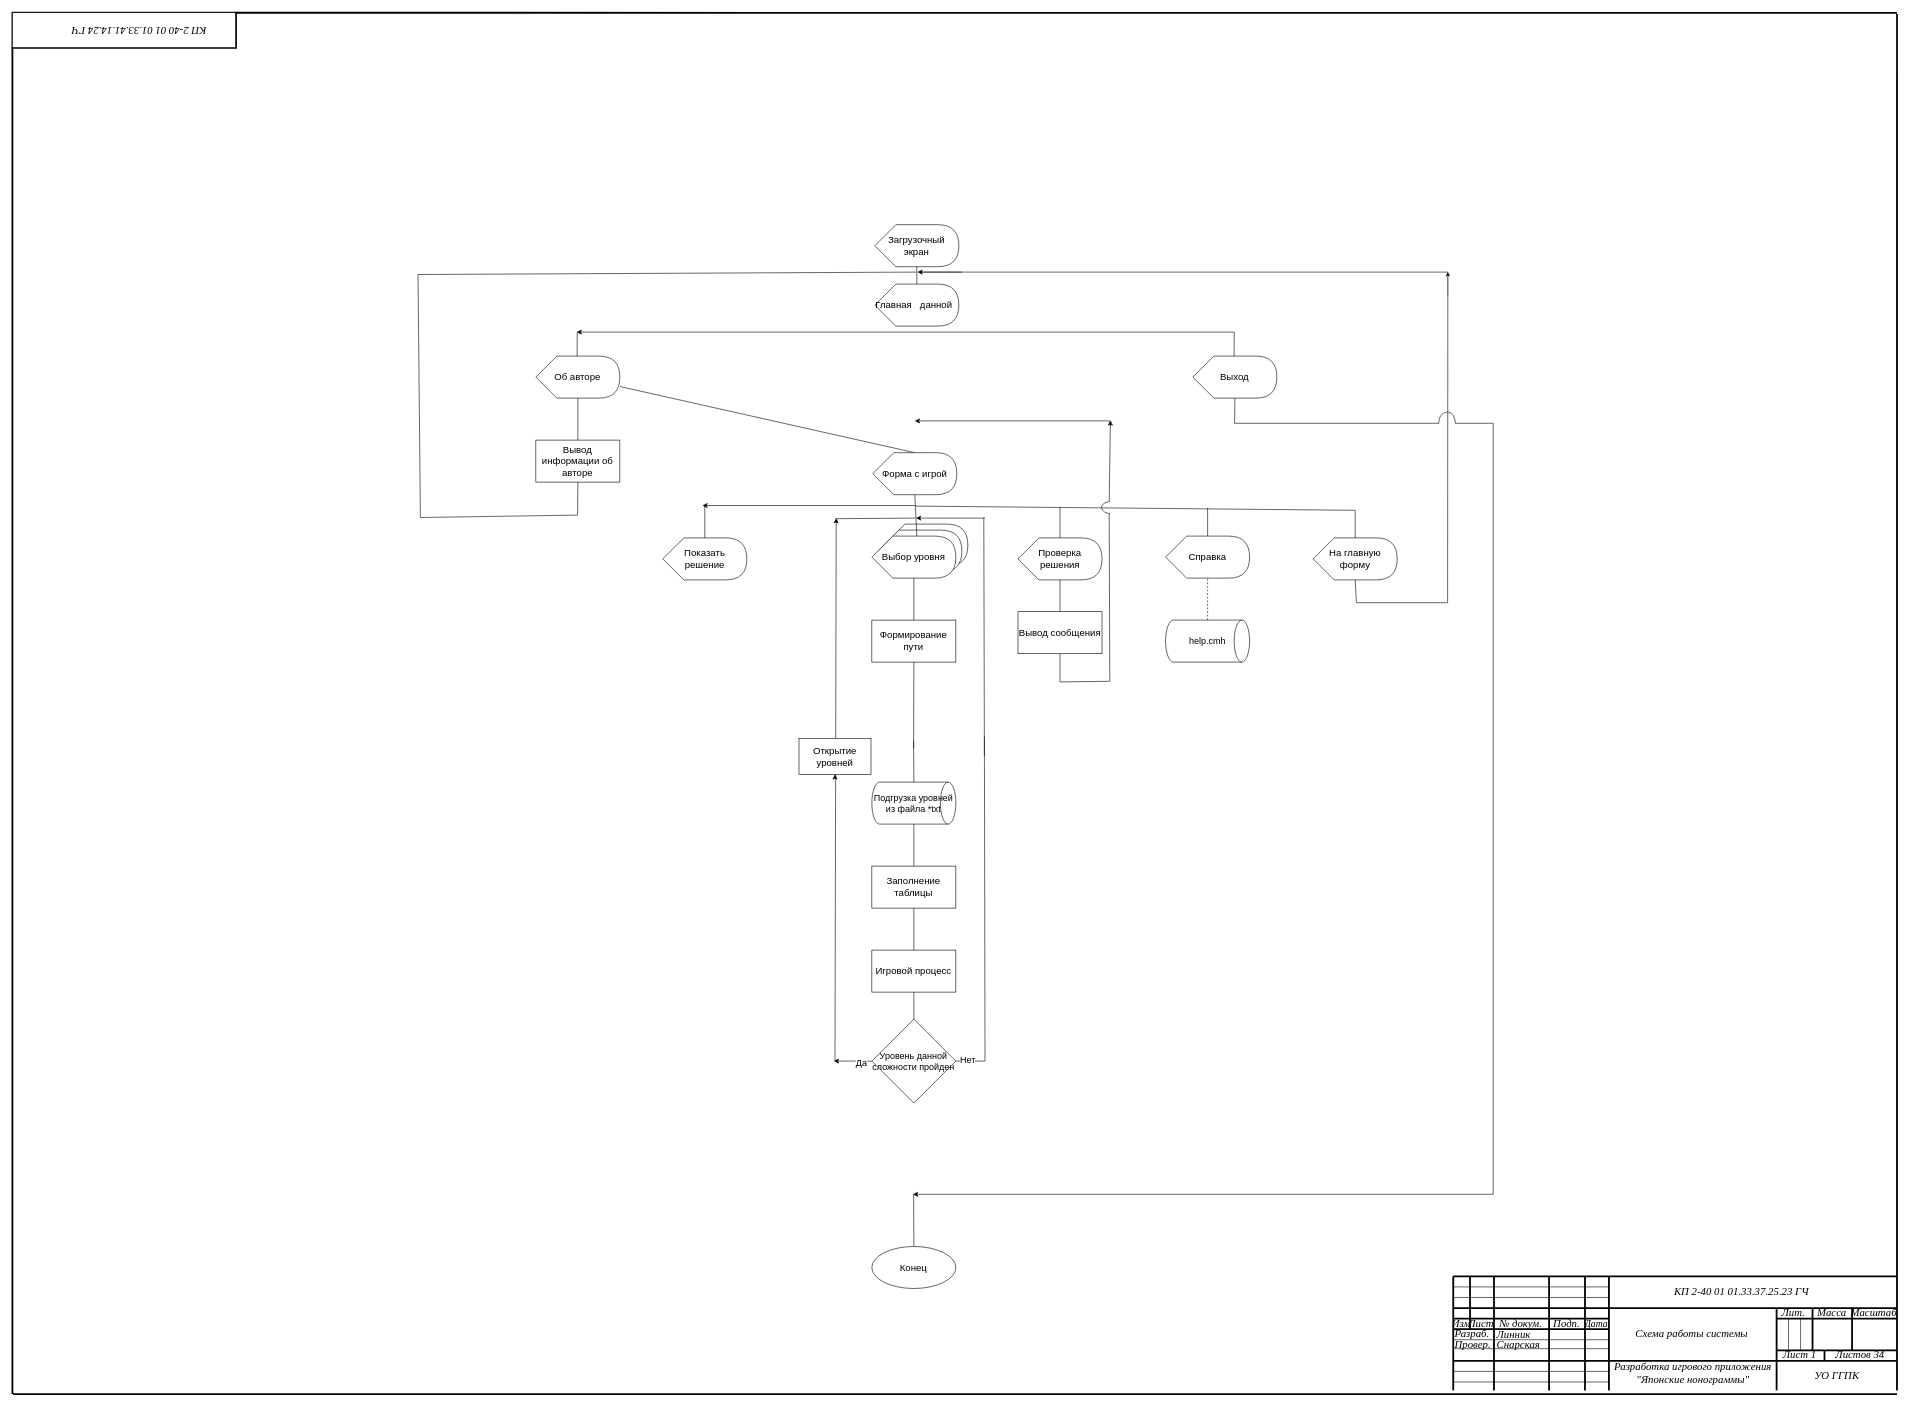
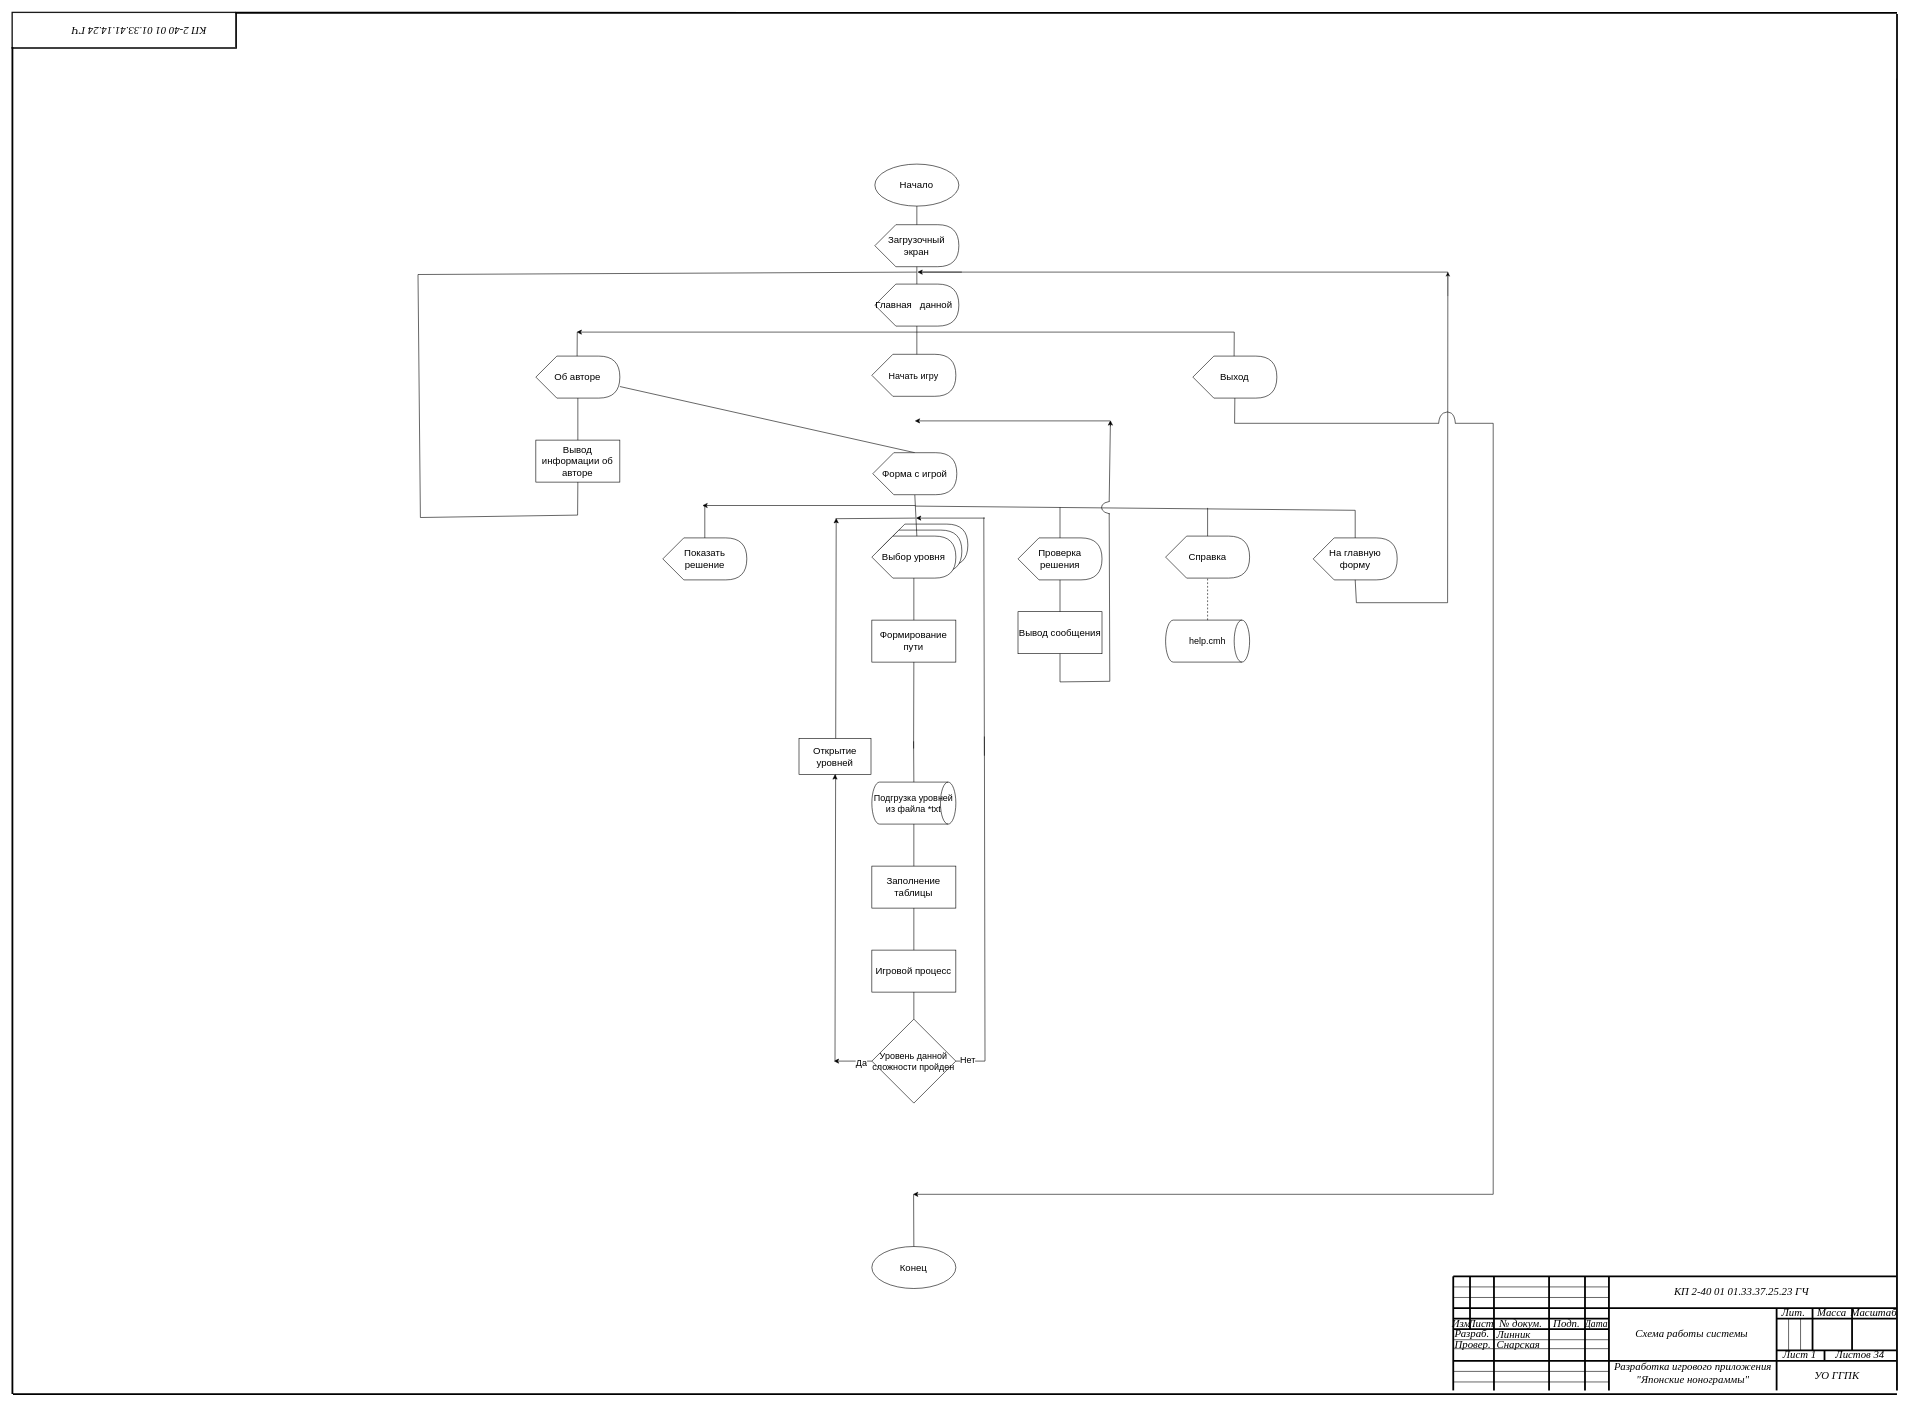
none -> (917, 185)
none -> (917, 215)
none -> (917, 340)
none -> (914, 375)
